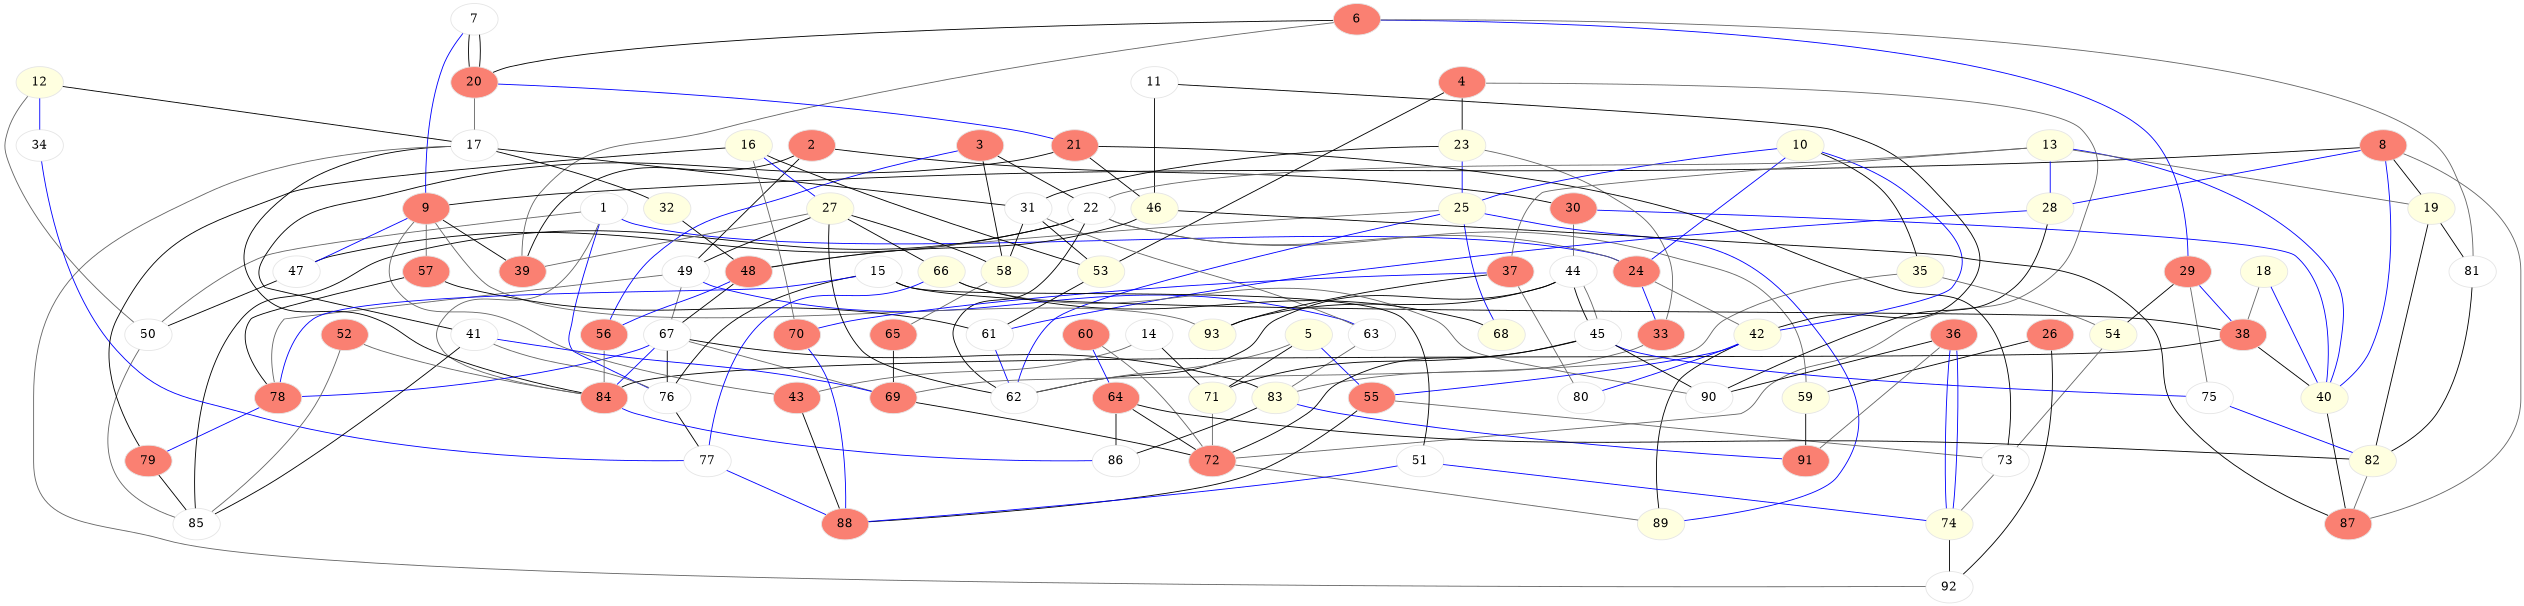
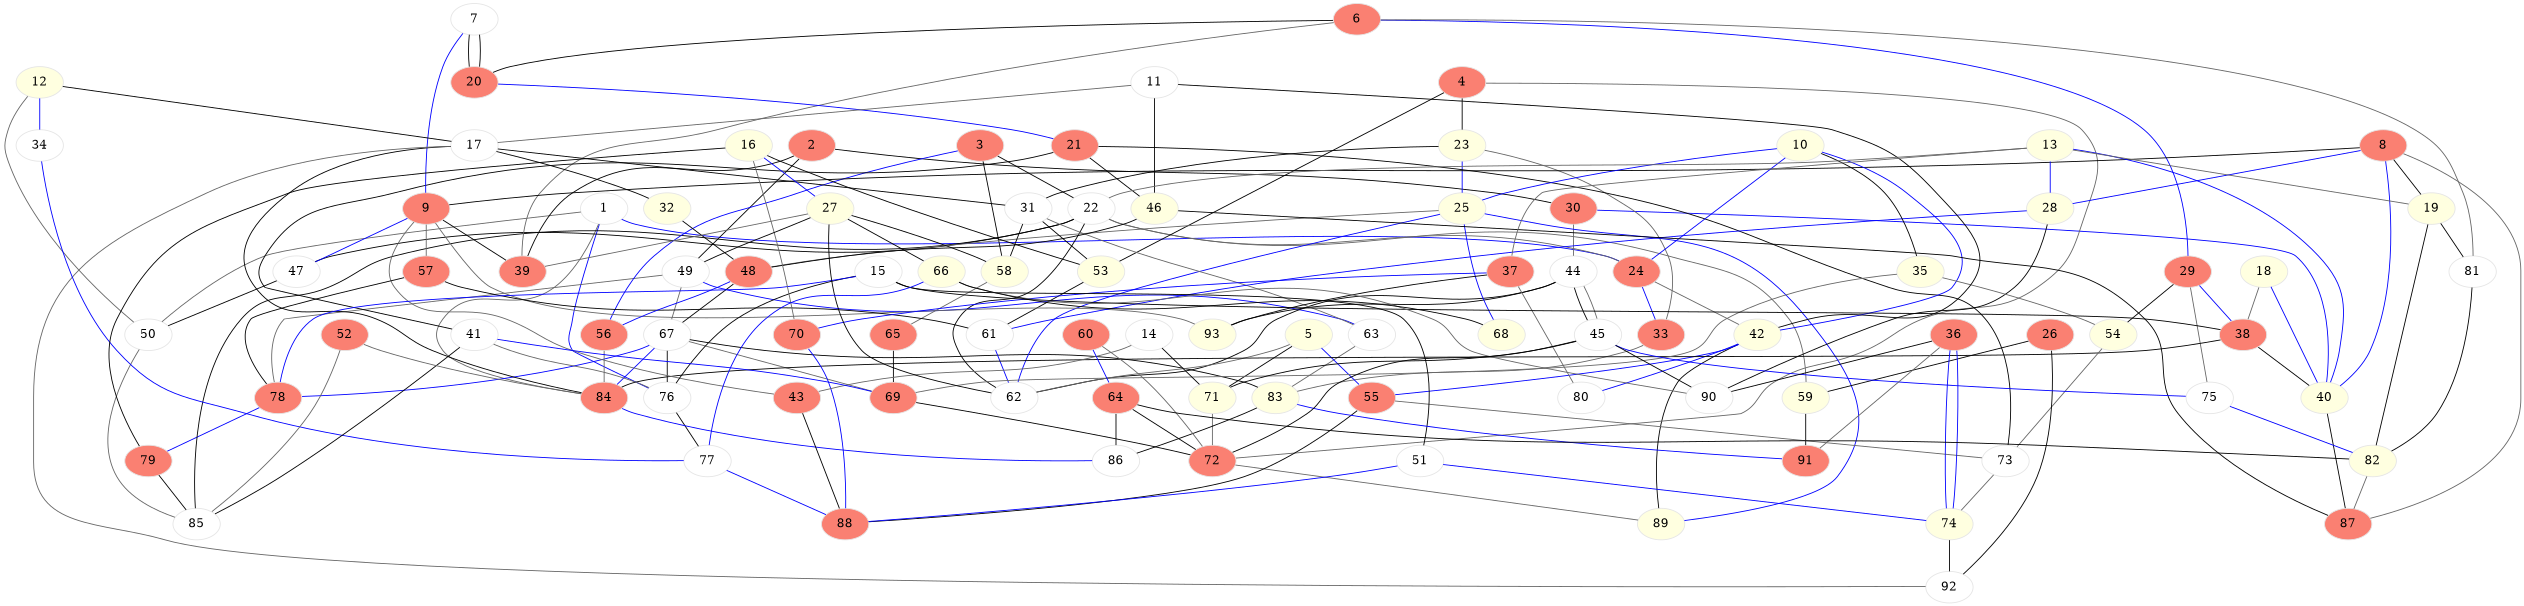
(474, 114) -> (814, 114)
